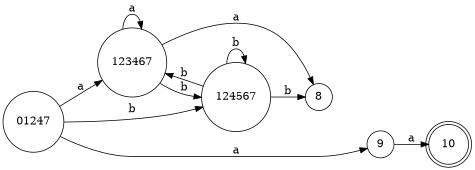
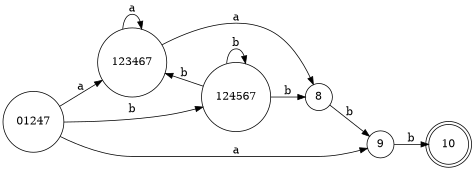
(176, 92) -> none
none -> (347, 118)
(411, 139) -> (411, 139)
